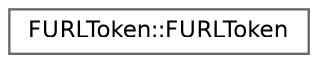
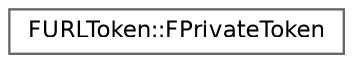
(159, 32) -> (177, 32)
